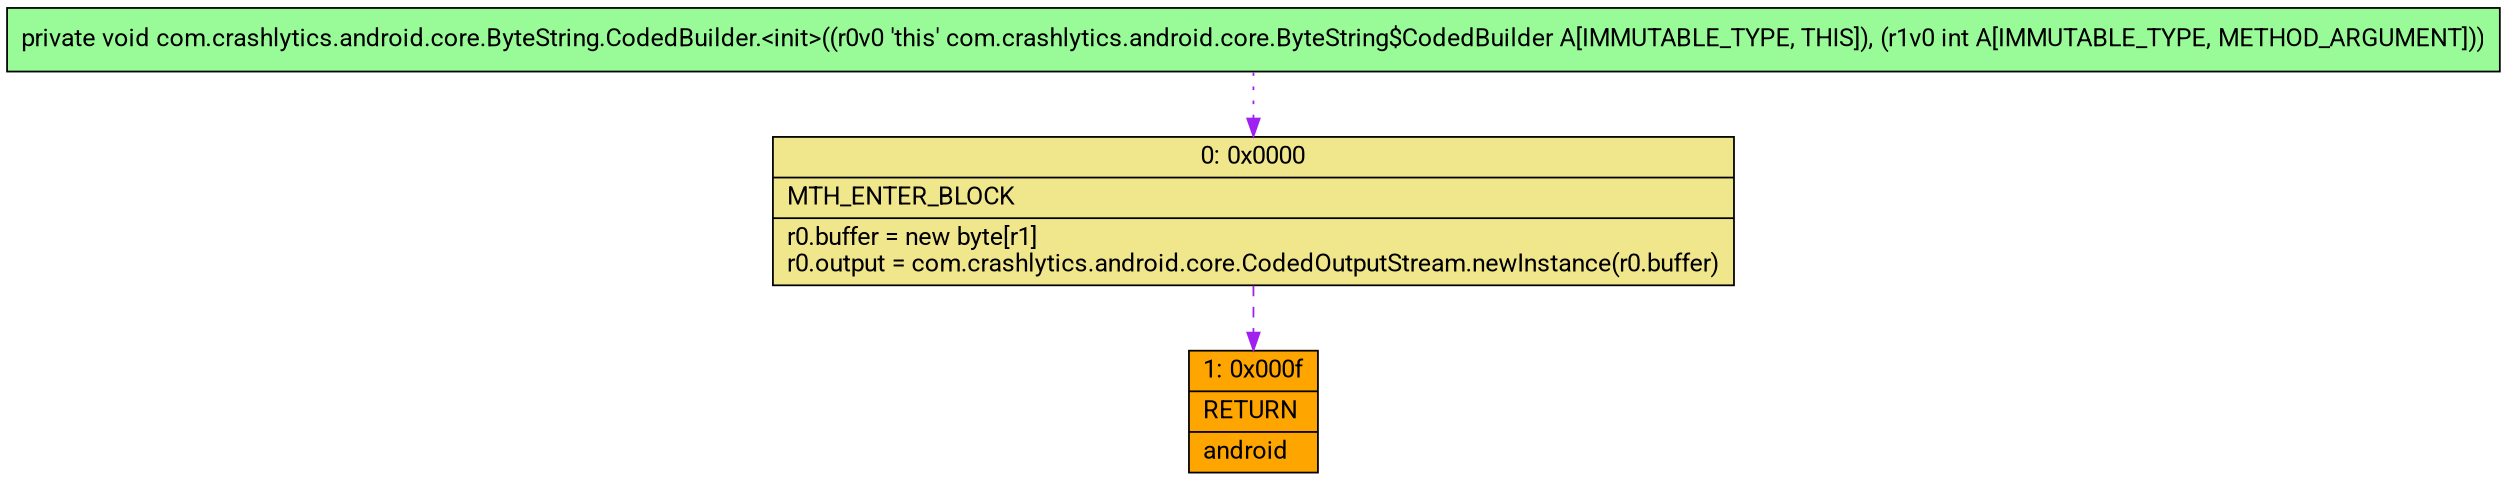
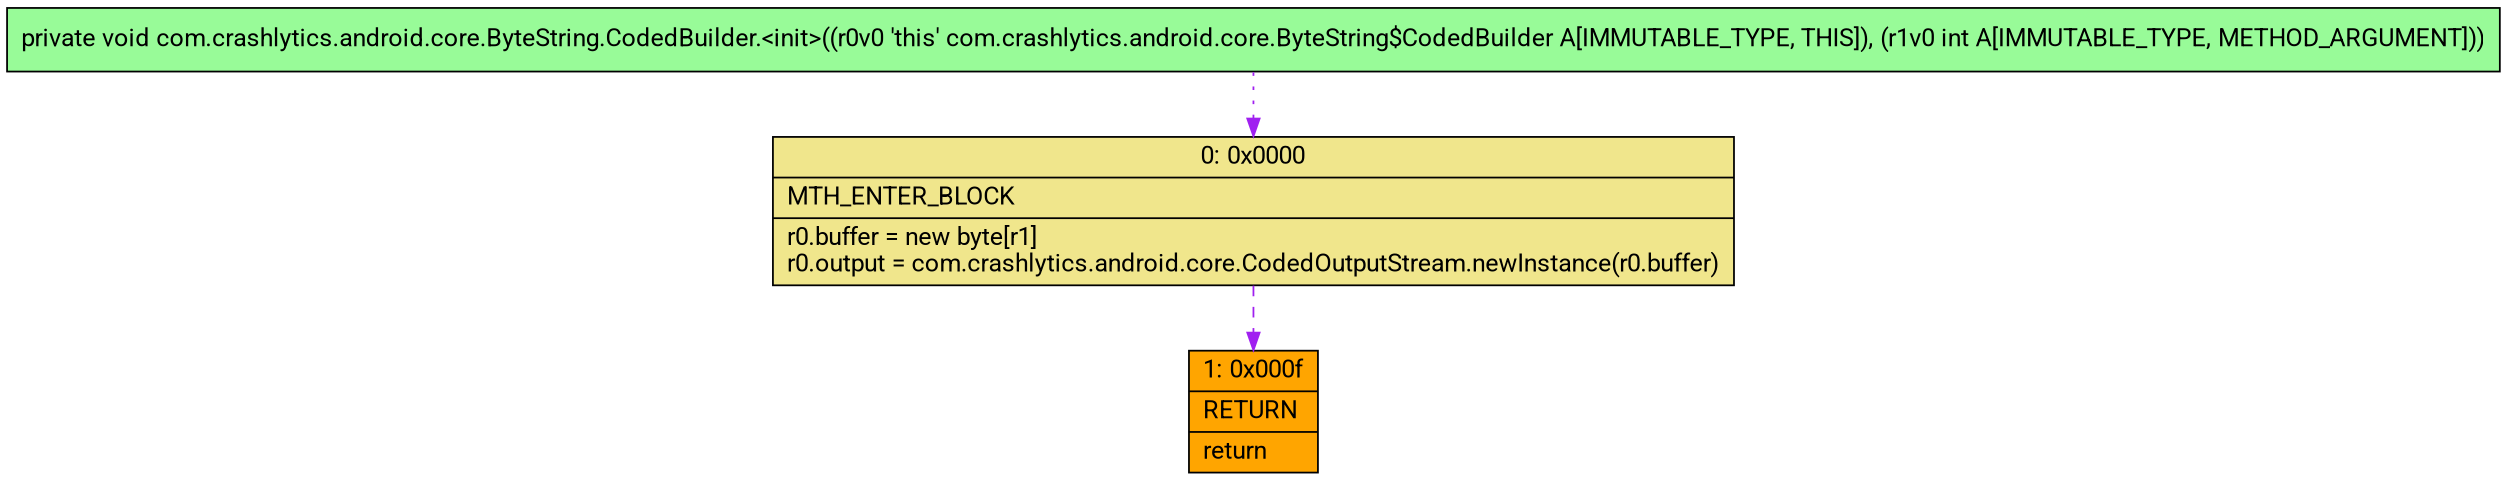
(1246, 451) -> (1236, 451)
